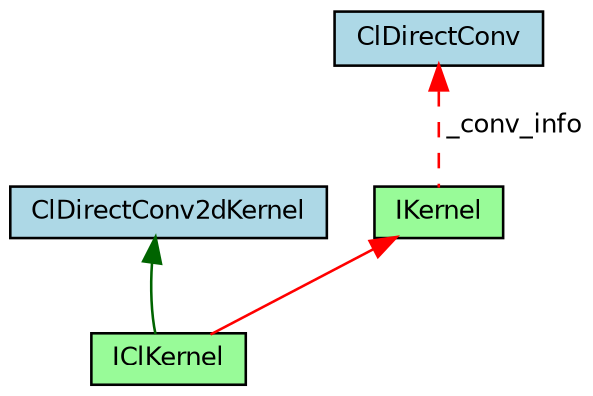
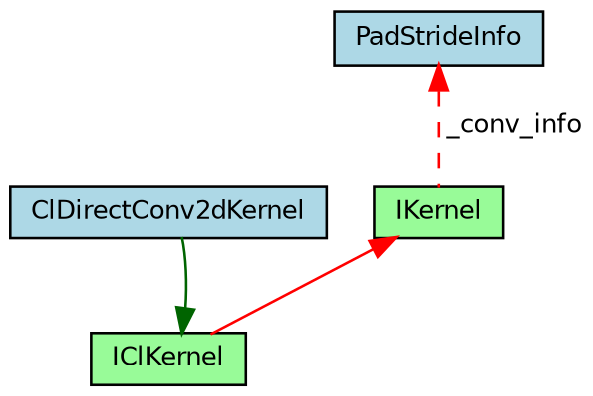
(439, 39) -> (439, 39)
(151, 298) -> (186, 273)
